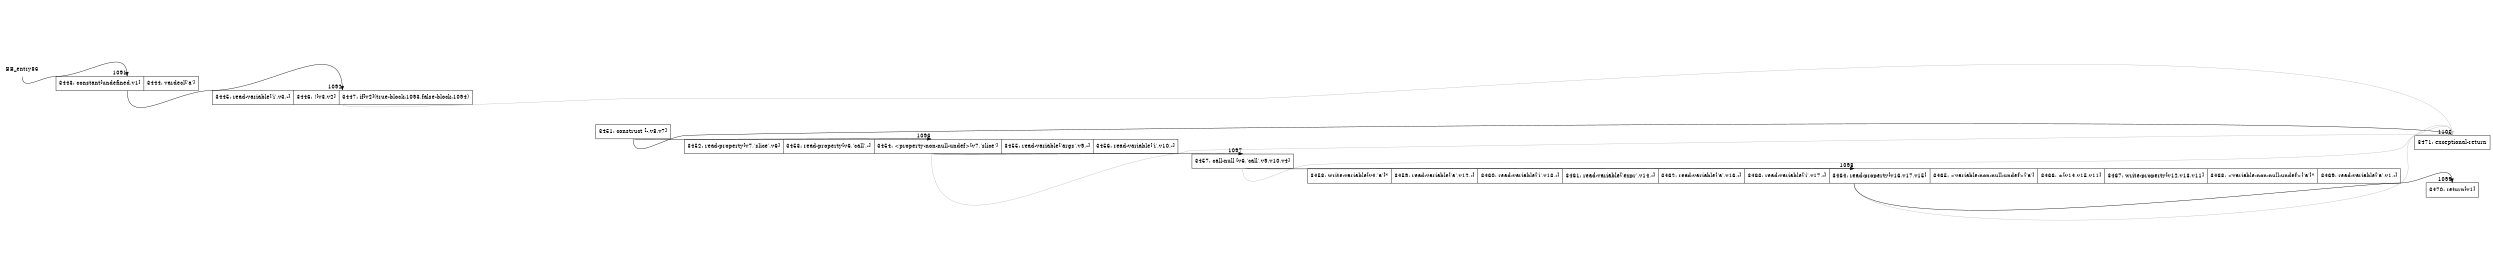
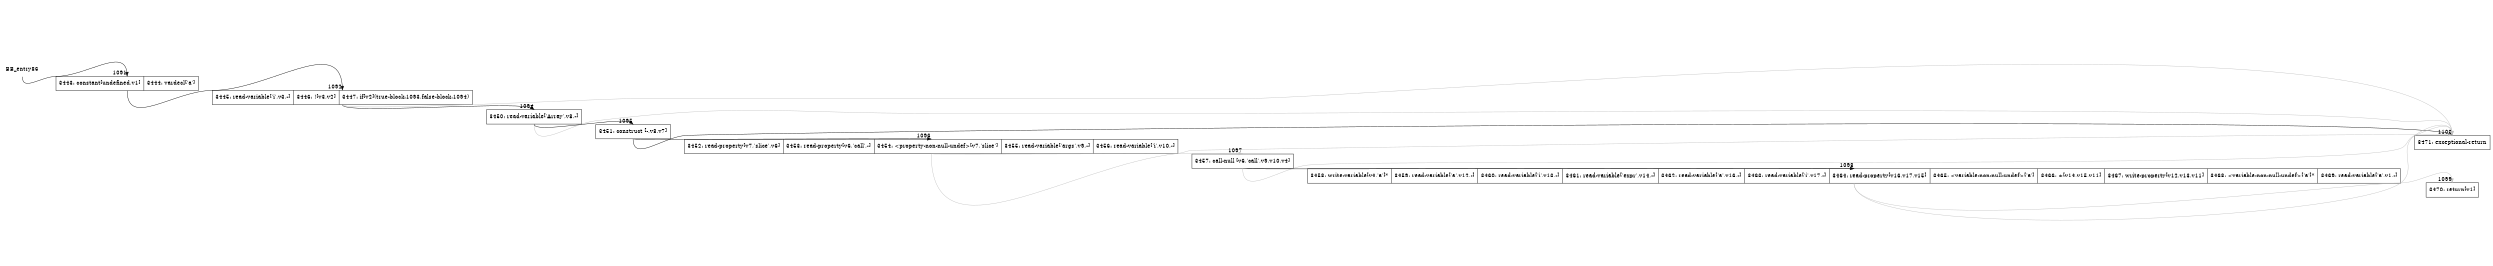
none -> (534, 117)
(1085, 154) -> (1085, 154)
(2152, 203) -> (2152, 203)
